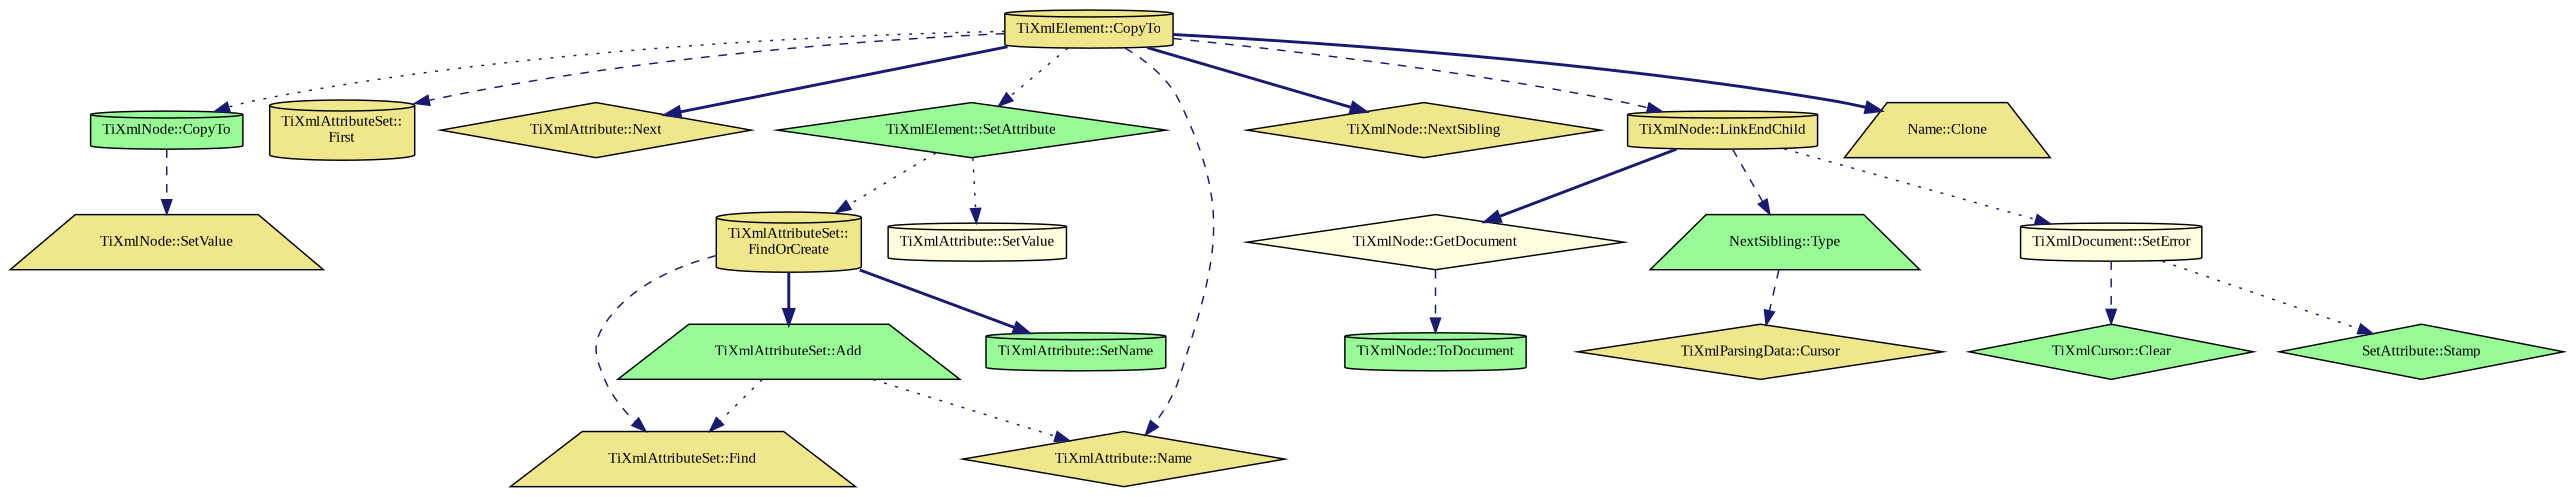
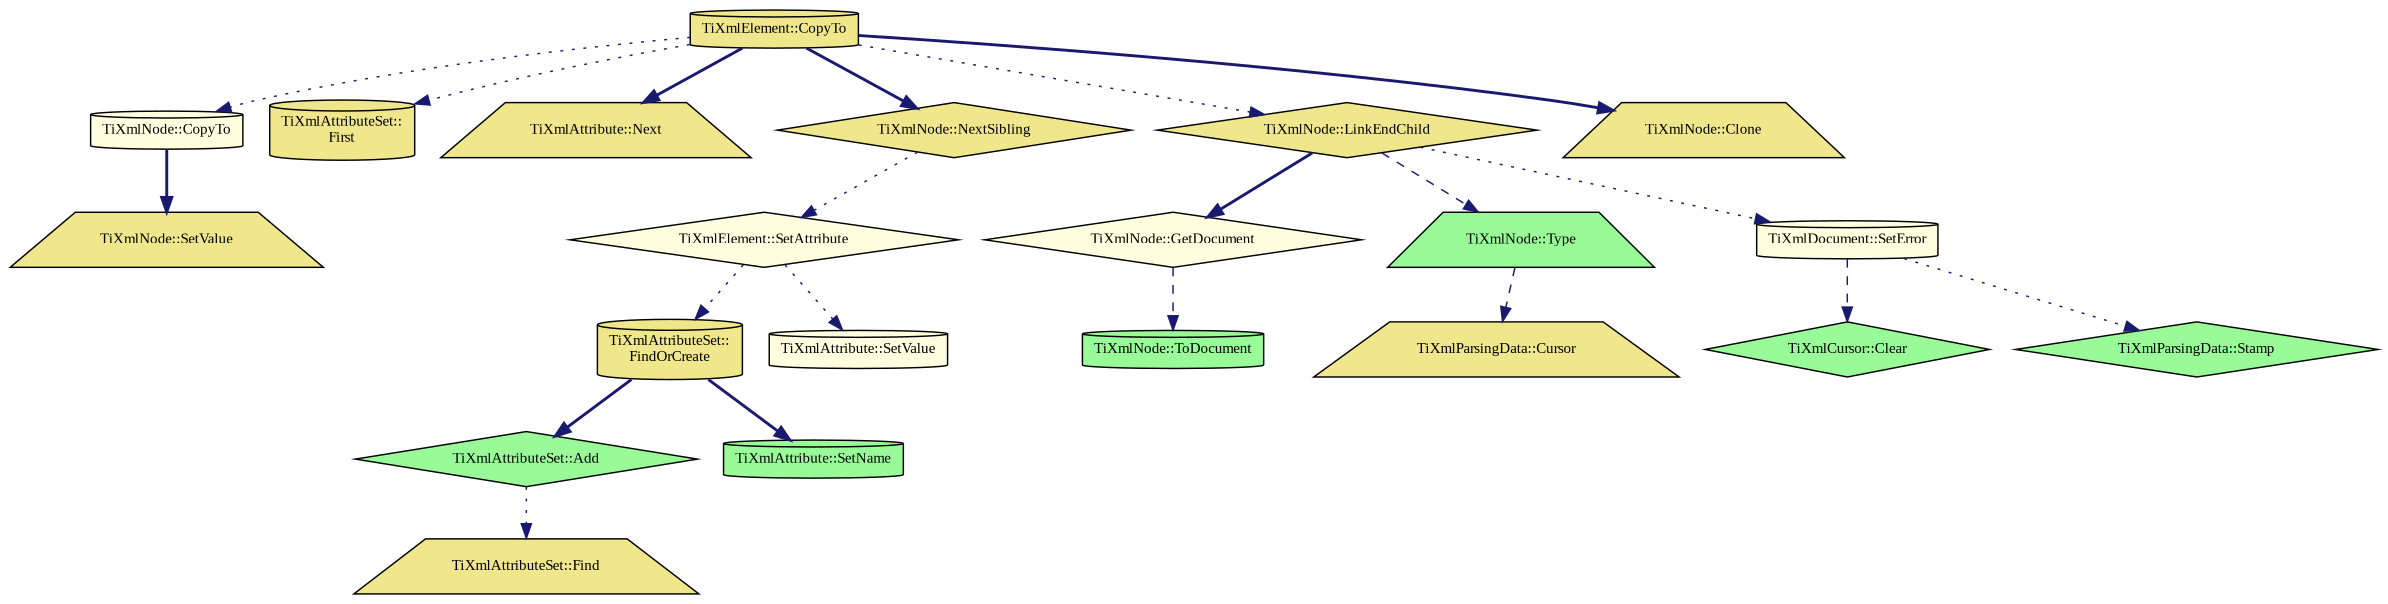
(716, 56) -> (559, 70)
(1411, 67) -> (1054, 79)
(1039, 72) -> (866, 181)
(167, 130) -> (167, 130)
(596, 130) -> (596, 130)
(972, 130) -> (764, 240)
(1723, 130) -> (1347, 130)
(1947, 130) -> (1704, 130)
(167, 174) -> (167, 173)
(1785, 242) -> (1521, 240)
(612, 315) -> none
(789, 352) -> (526, 459)
(1760, 352) -> (1496, 349)
(2422, 352) -> (2197, 349)
(1124, 459) -> none
